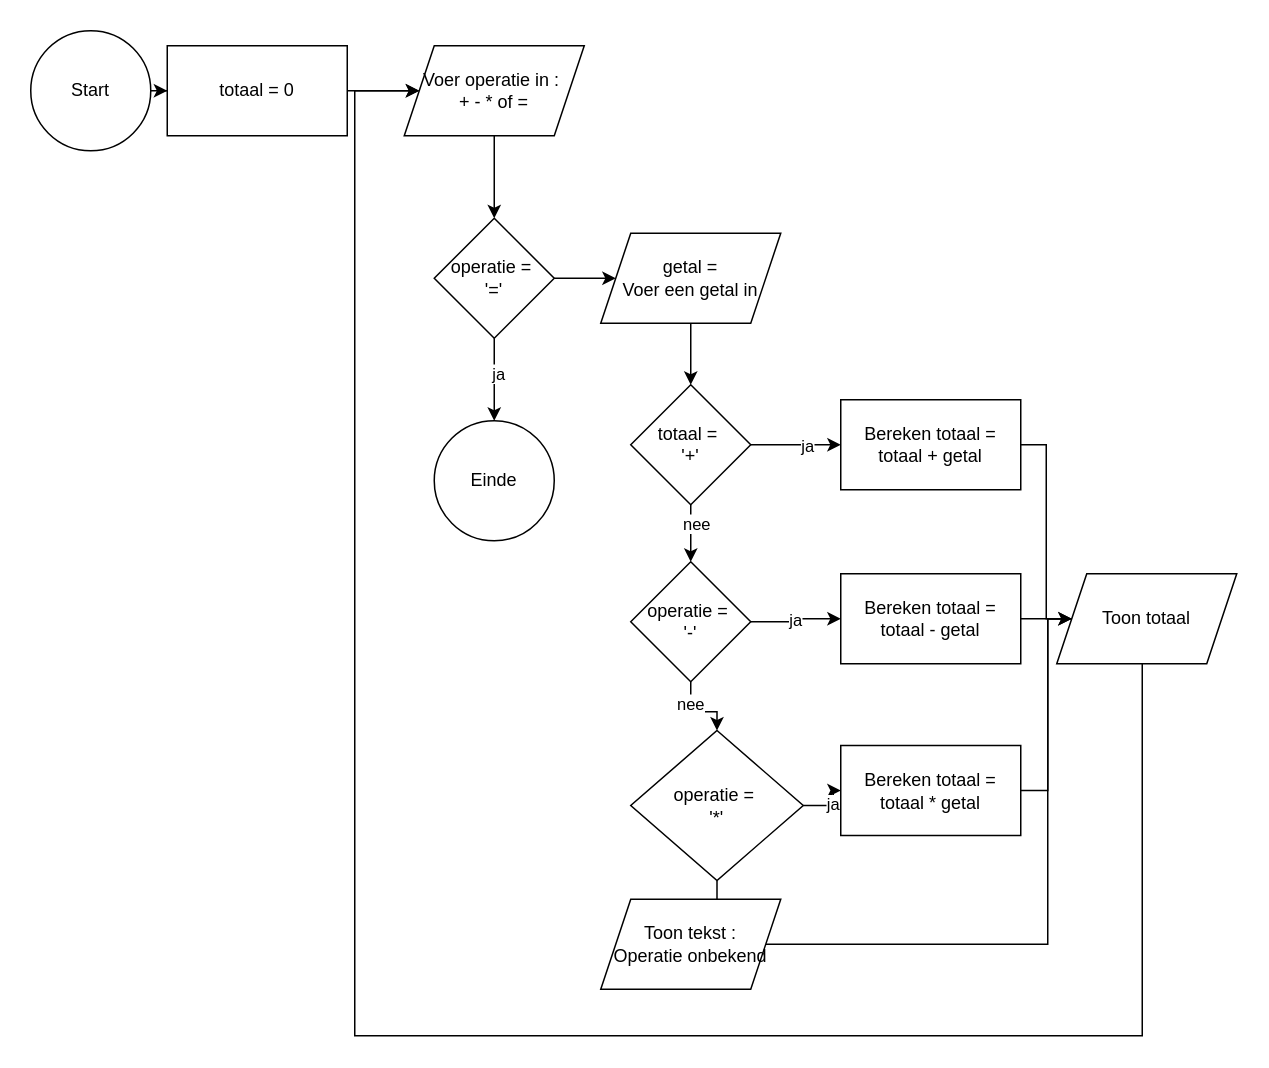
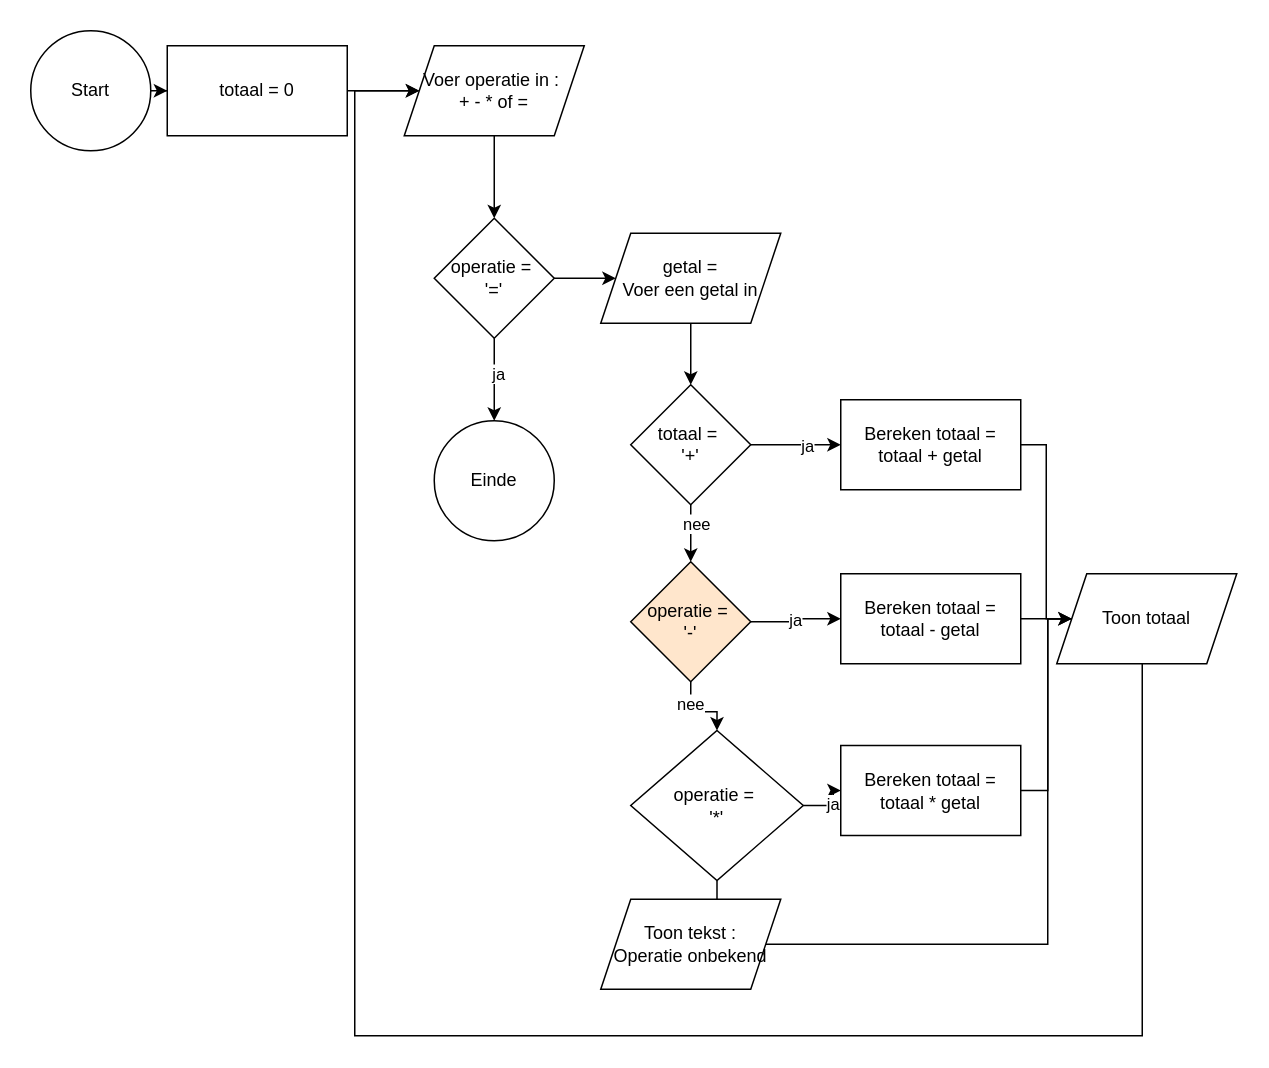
(691, 622) -> (691, 622)
